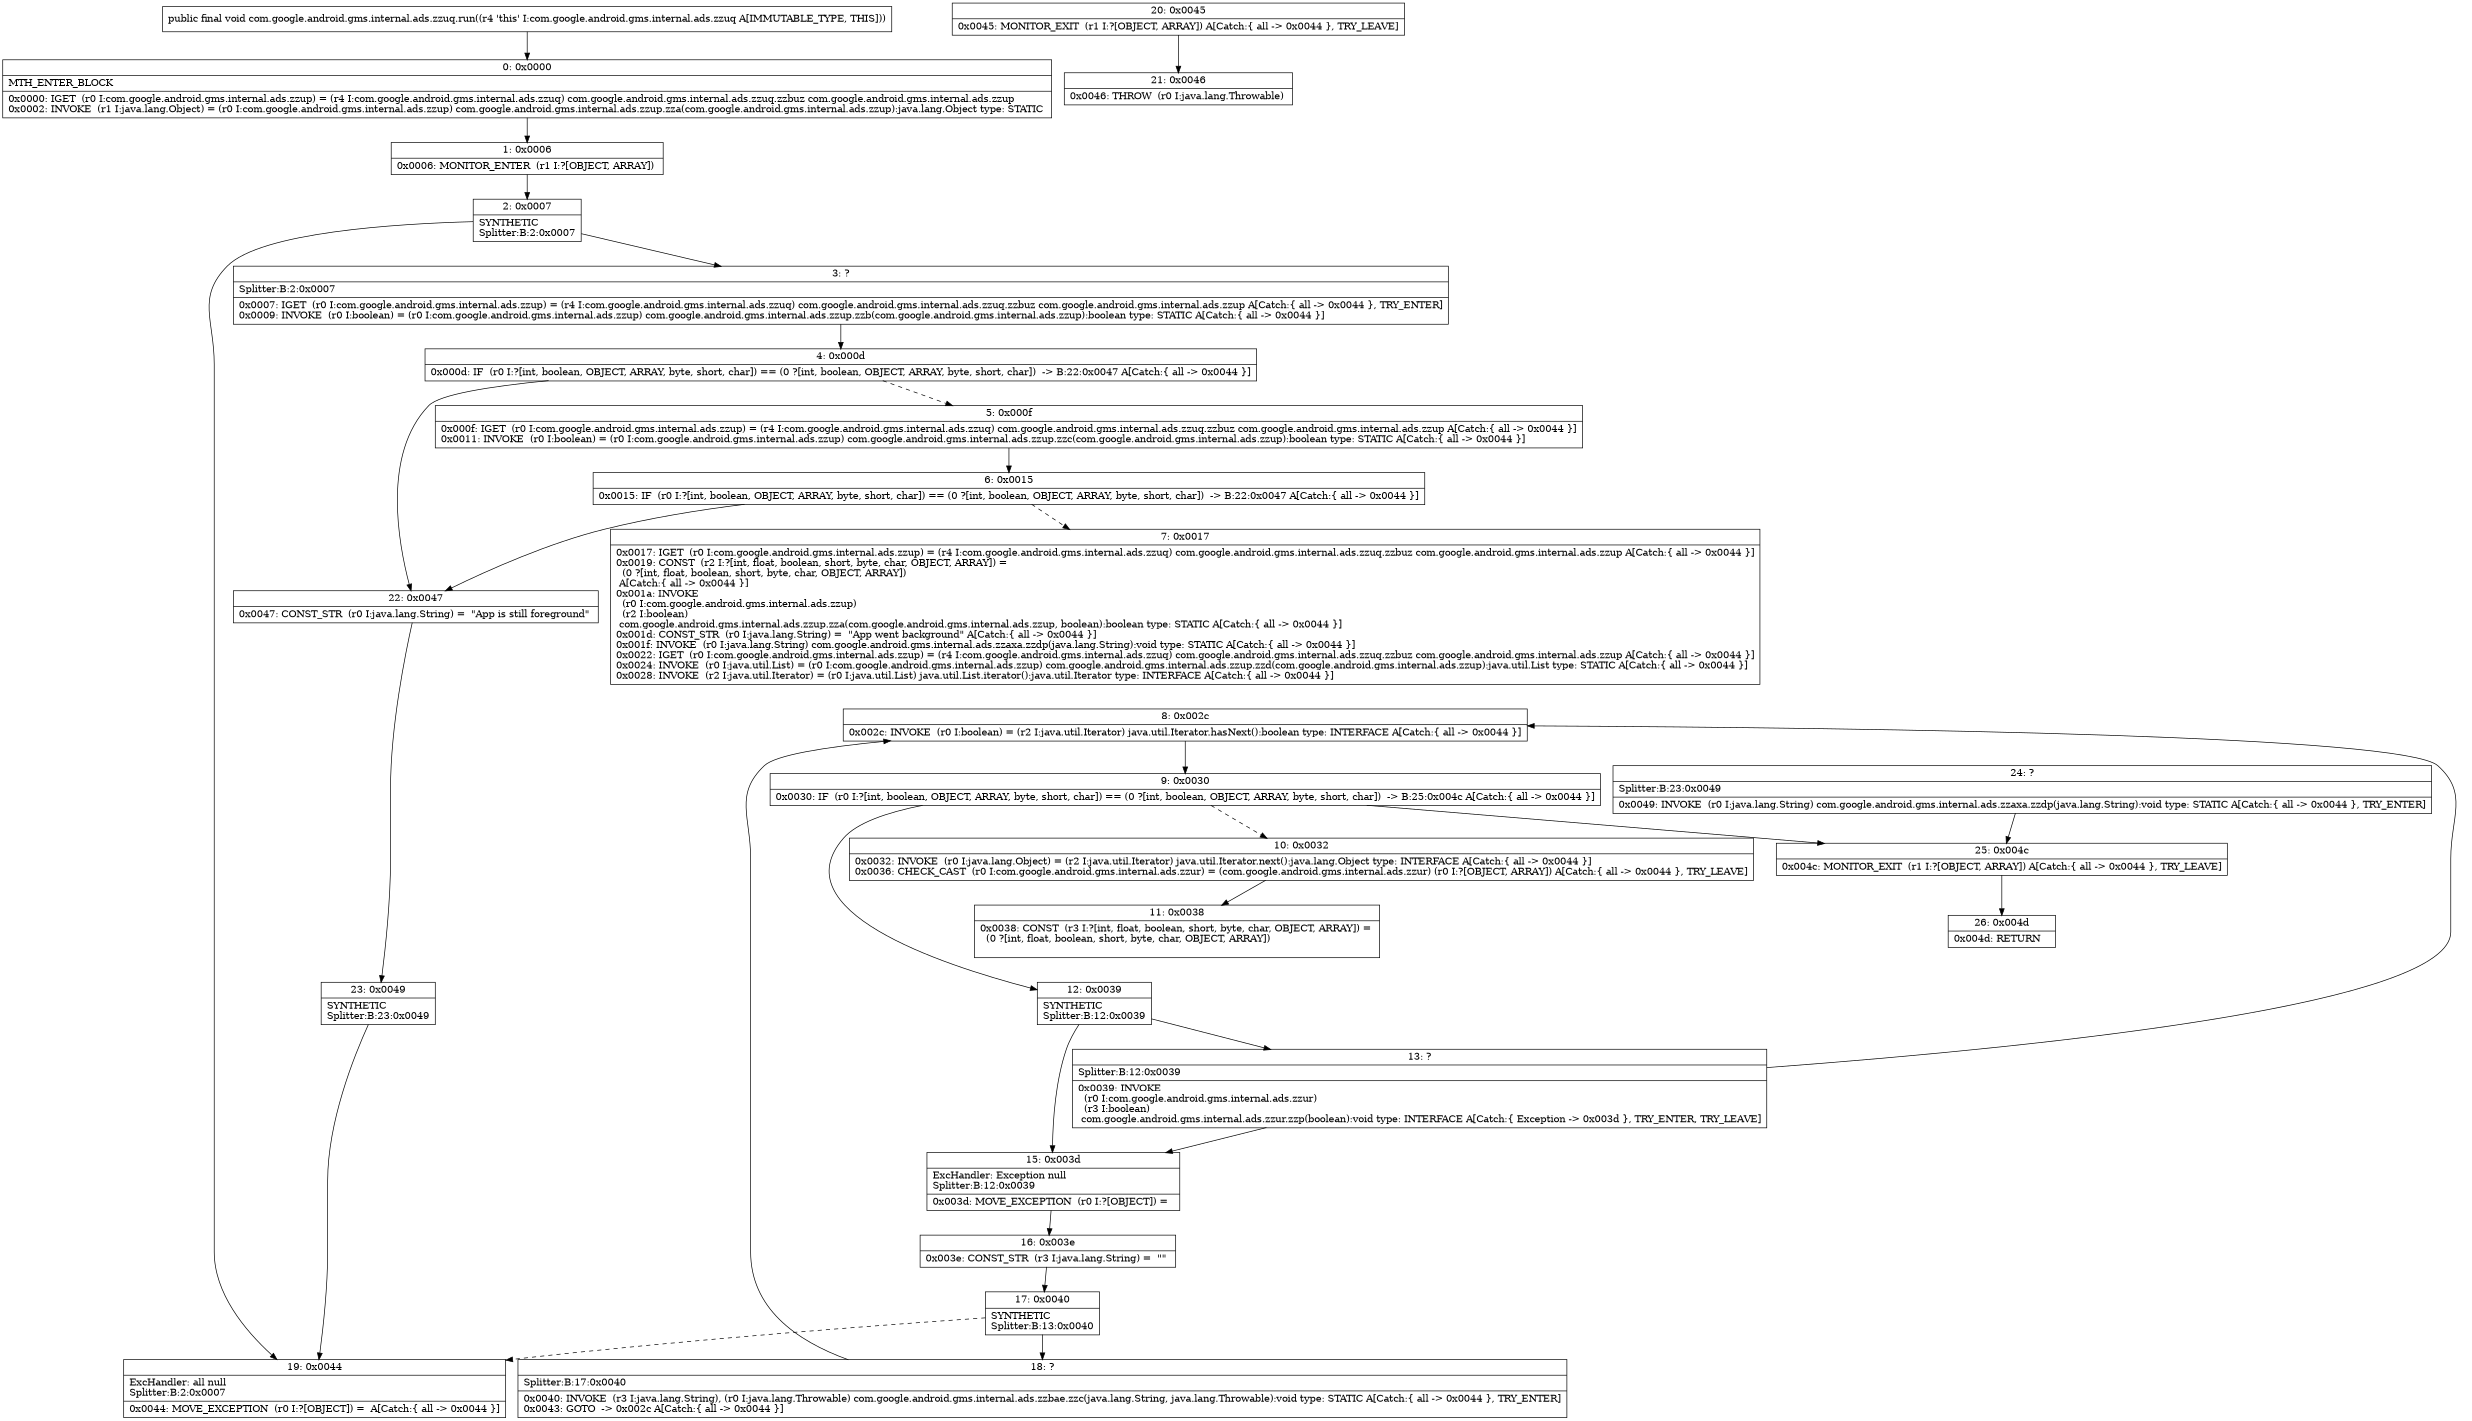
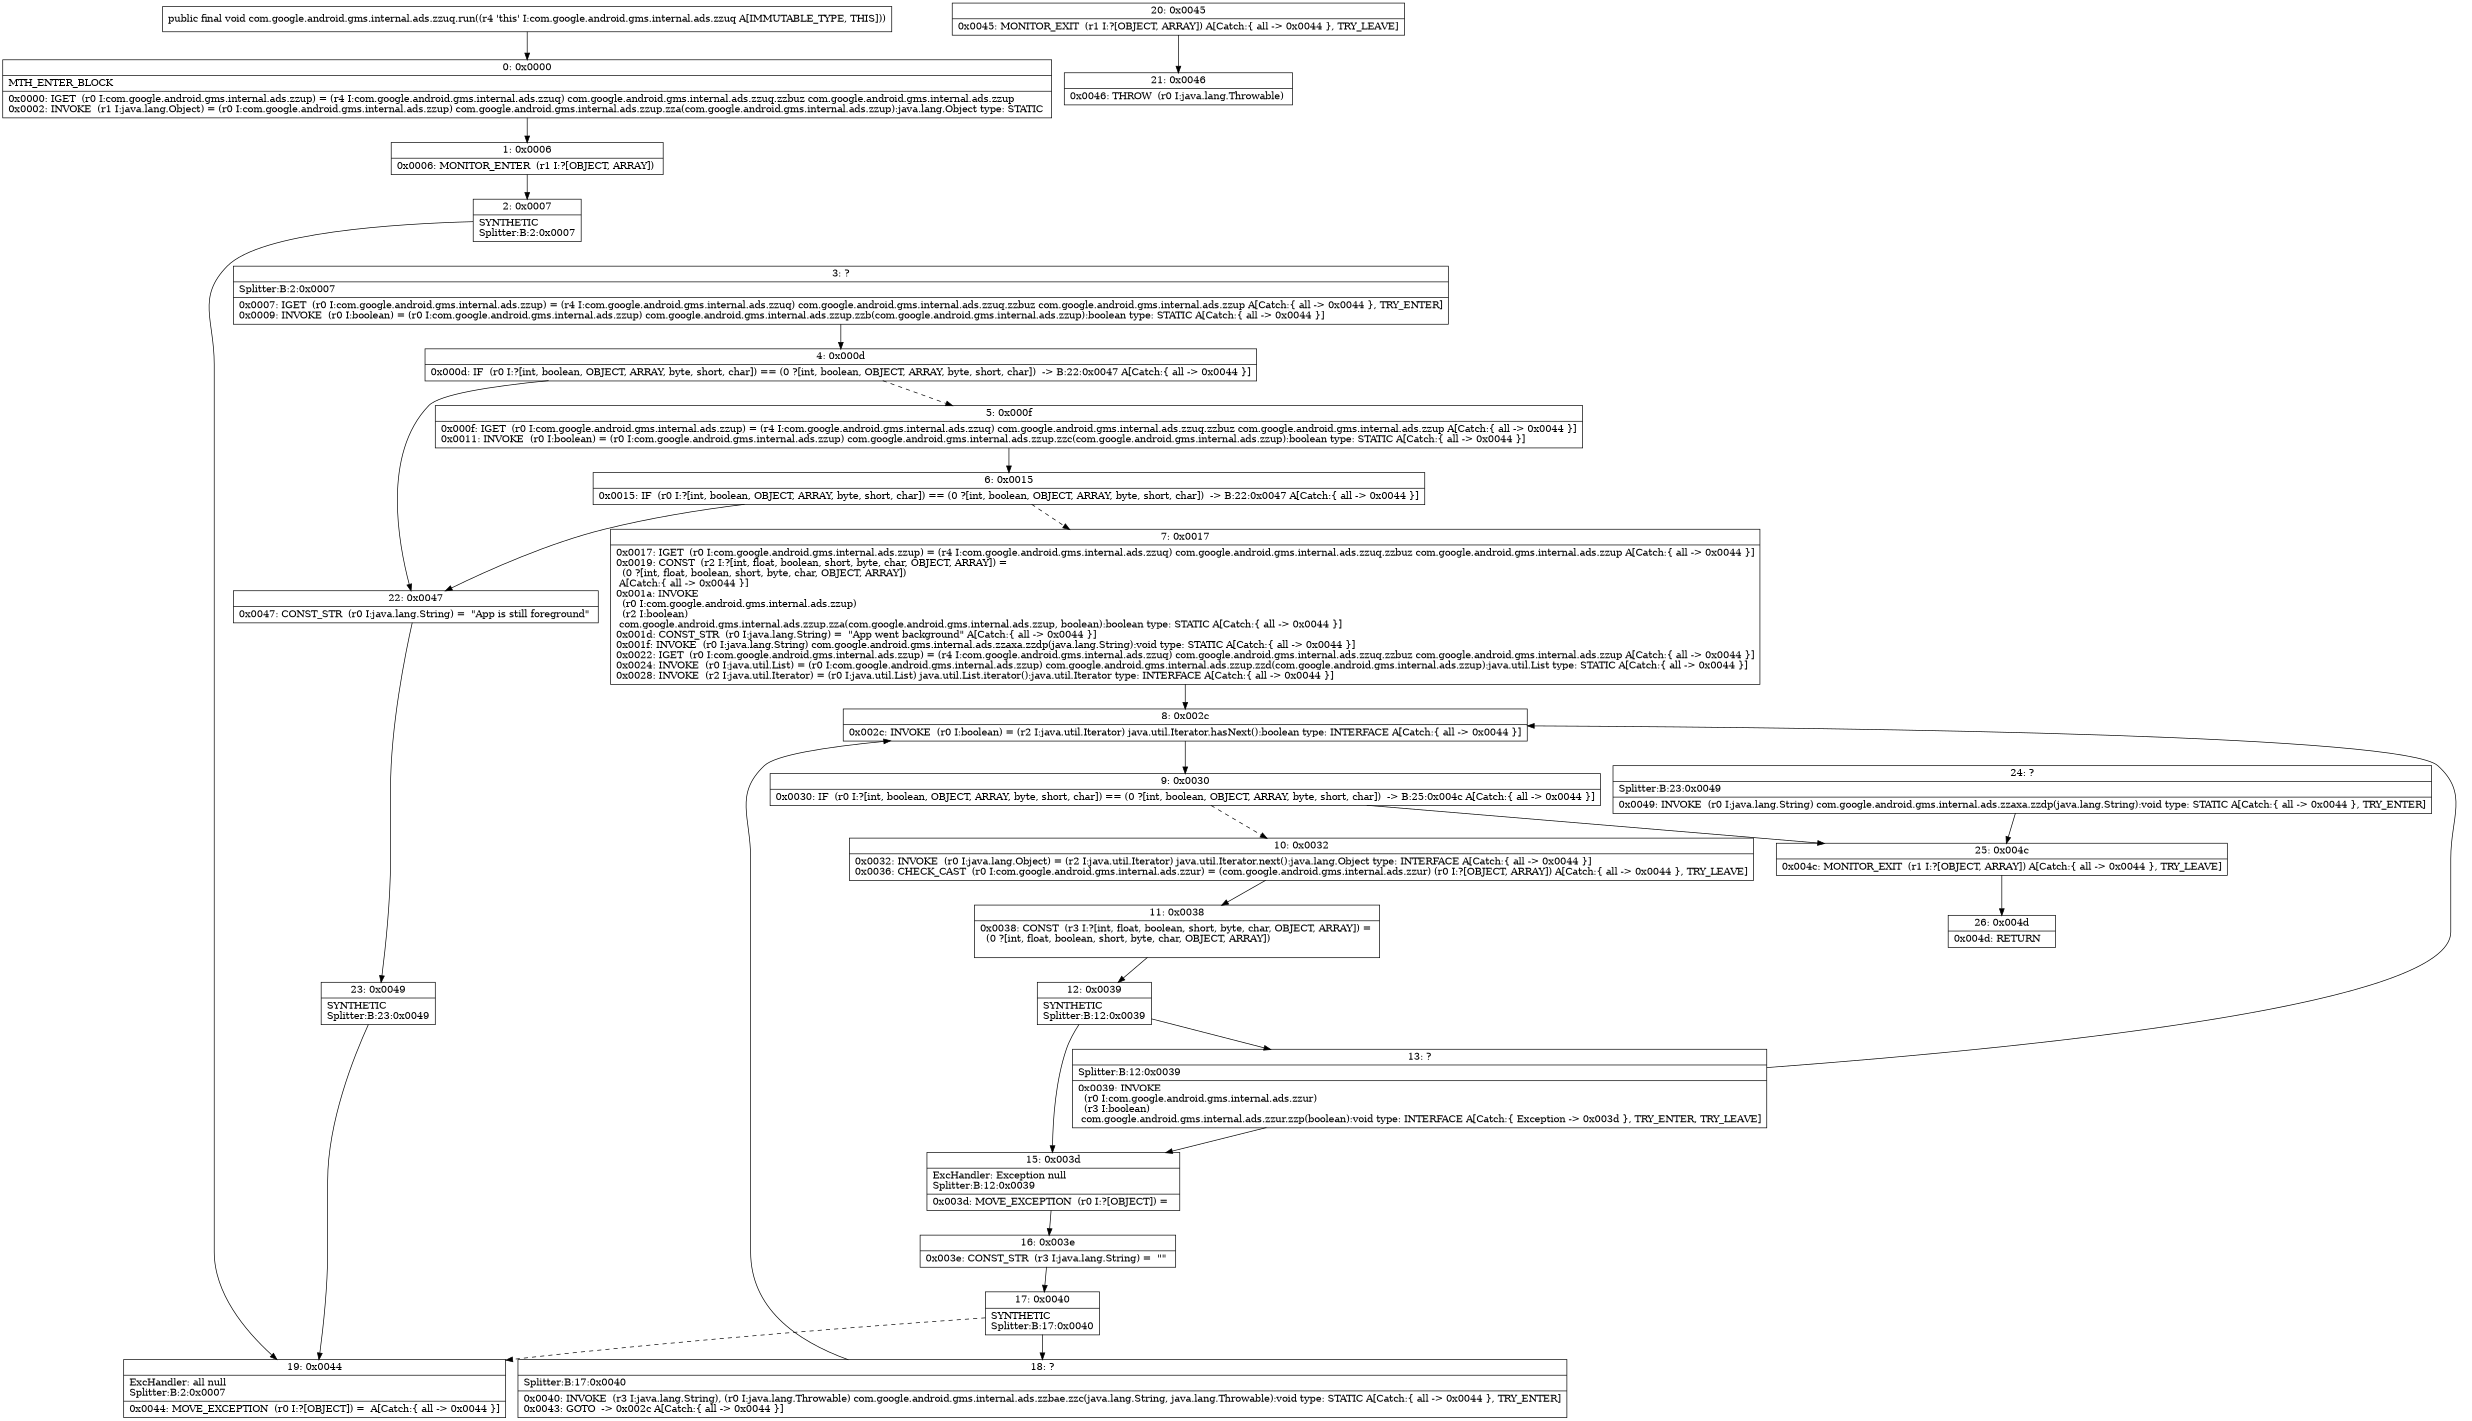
(648, 249) -> none
none -> (1185, 693)
(862, 919) -> (1135, 968)
(1042, 1326) -> (1042, 1326)
